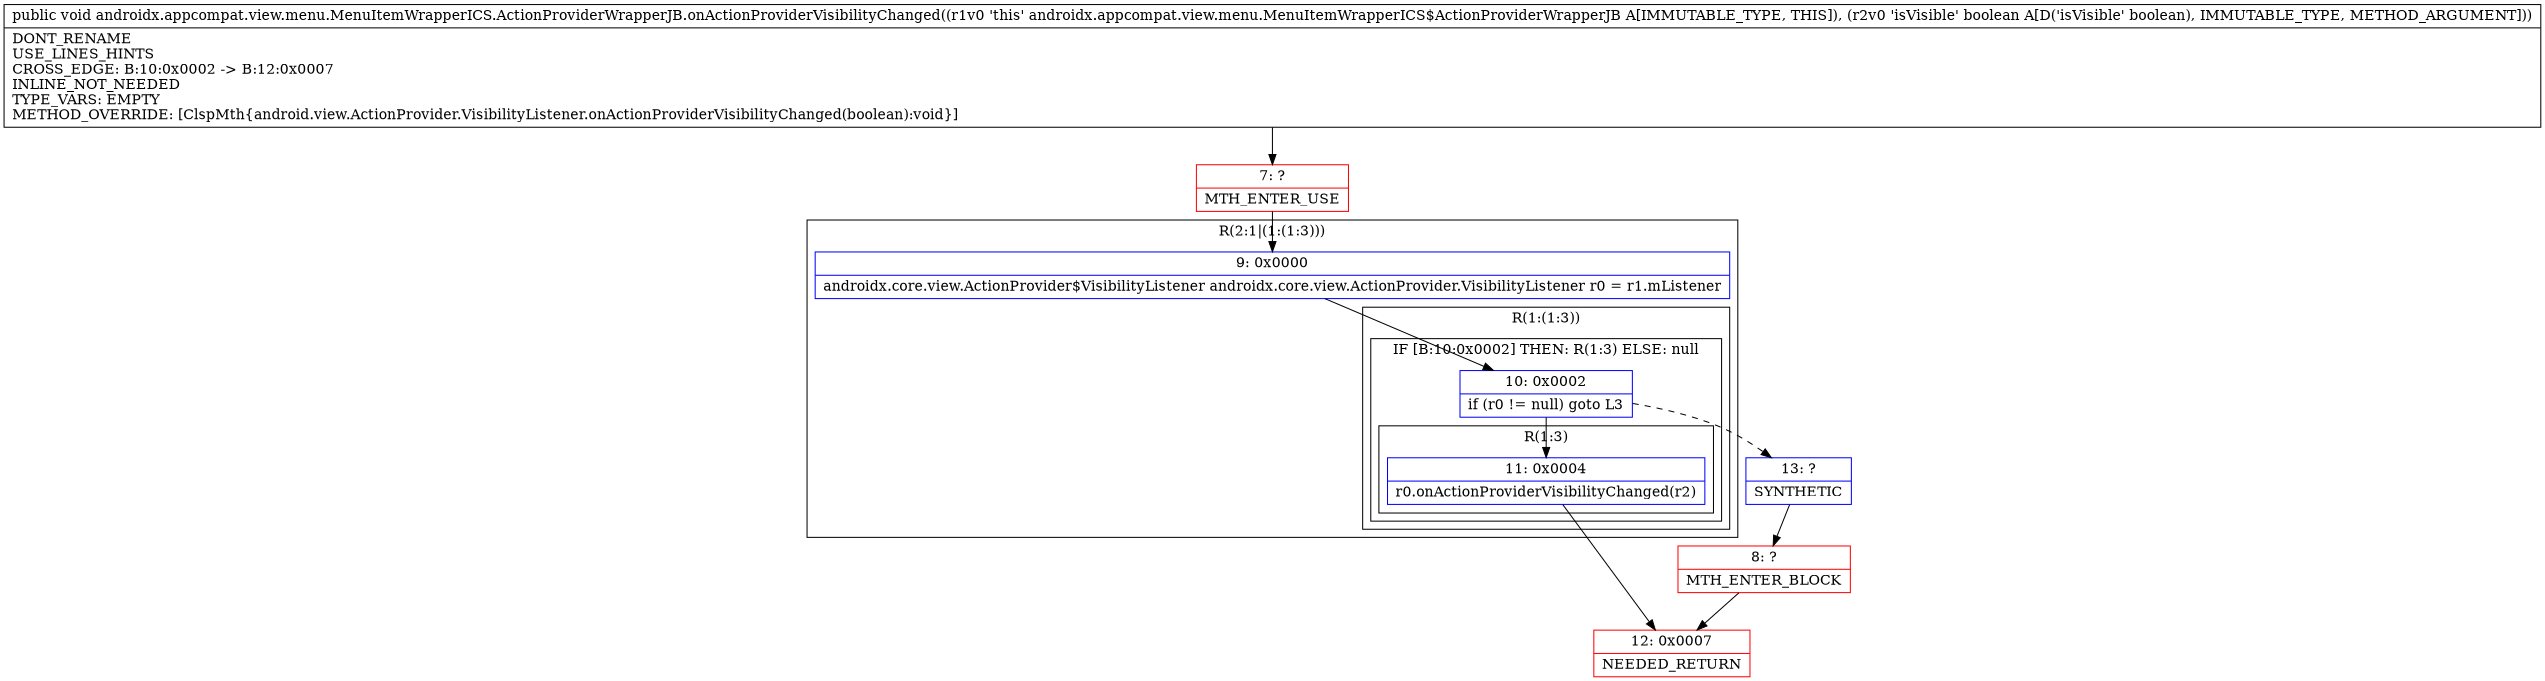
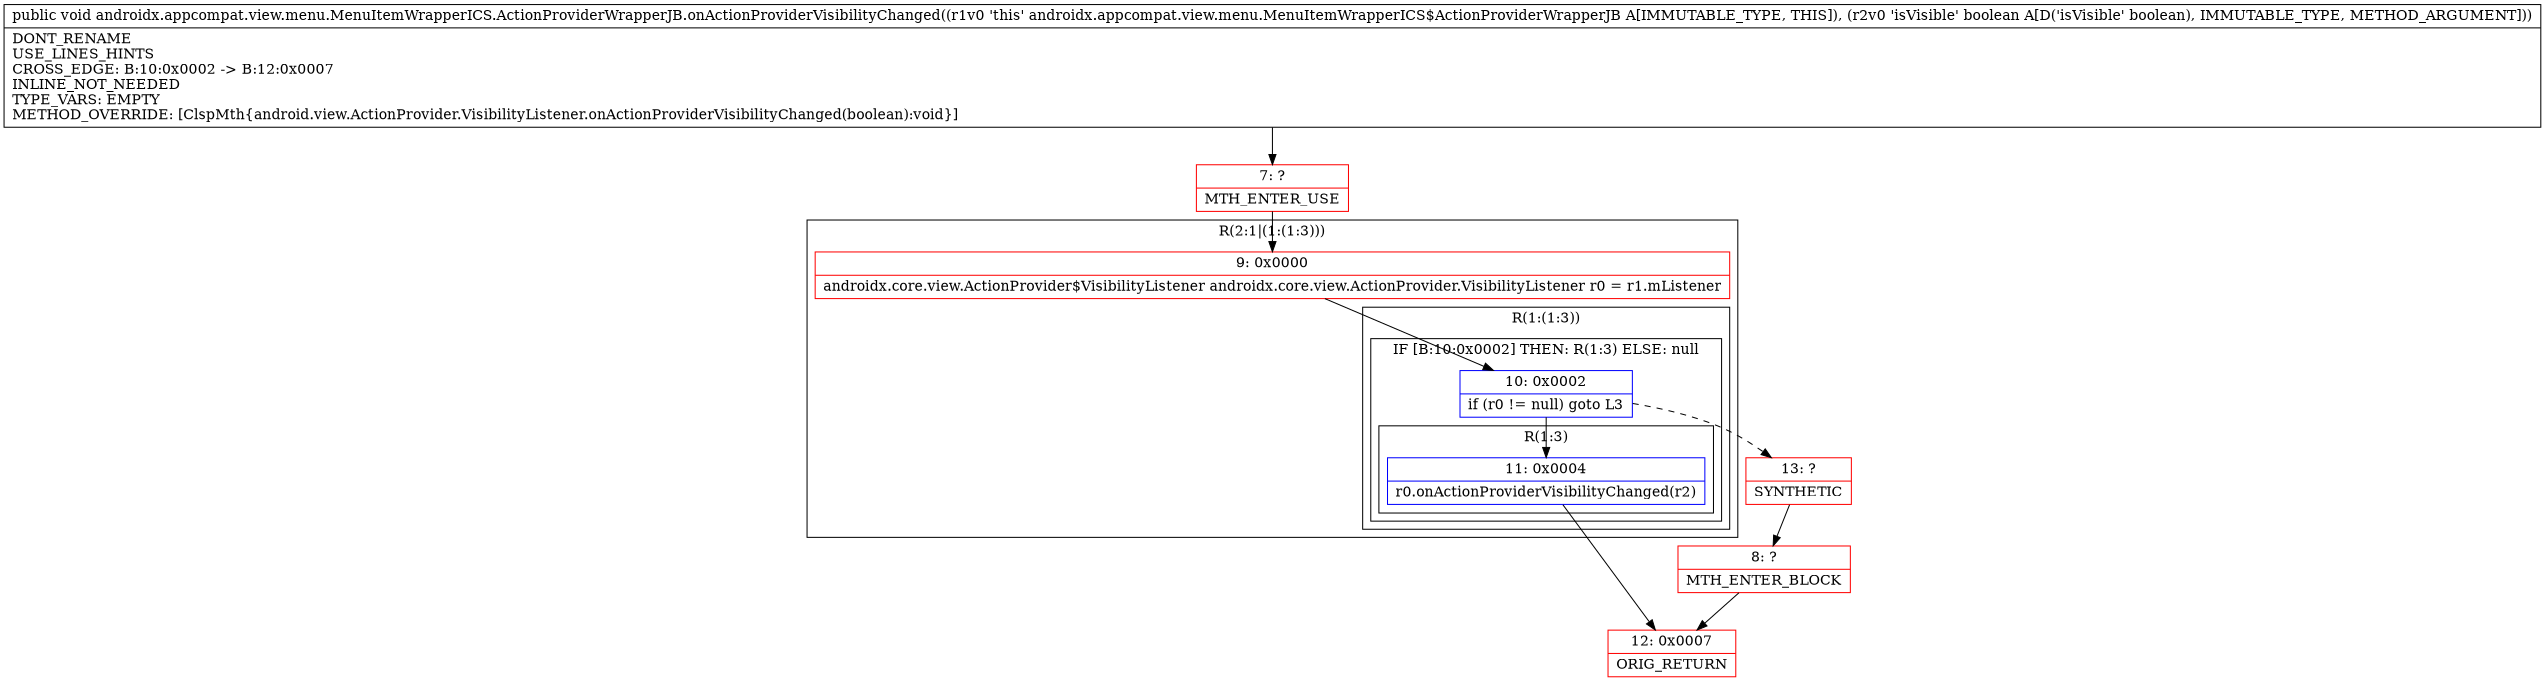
(1272, 275) -> (1272, 275)
(1799, 481) -> (1799, 481)
(1672, 665) -> (1672, 665)
